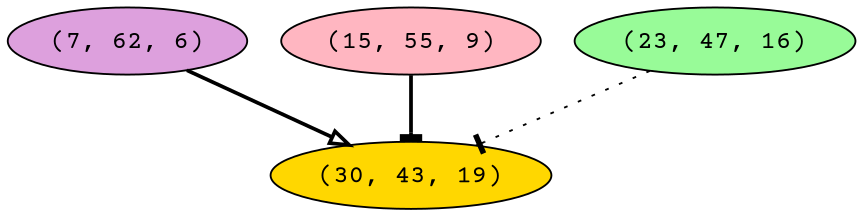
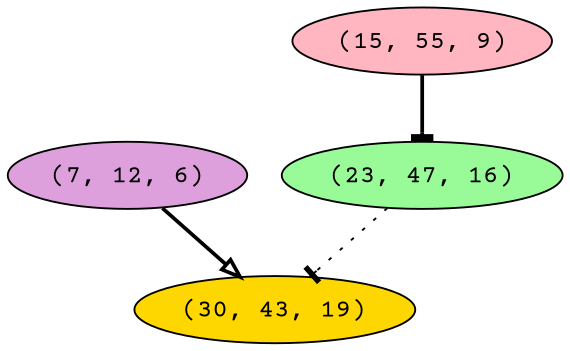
(127, 41) -> (127, 175)
(411, 104) -> (422, 104)
